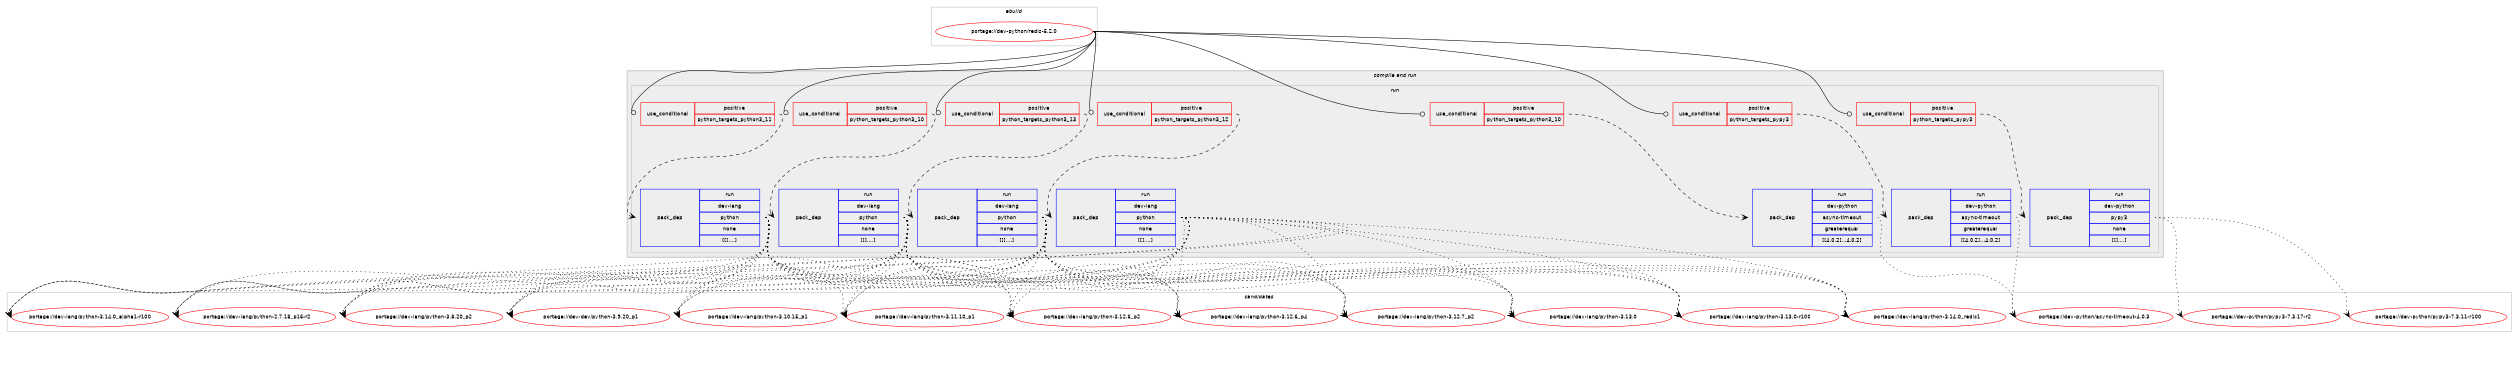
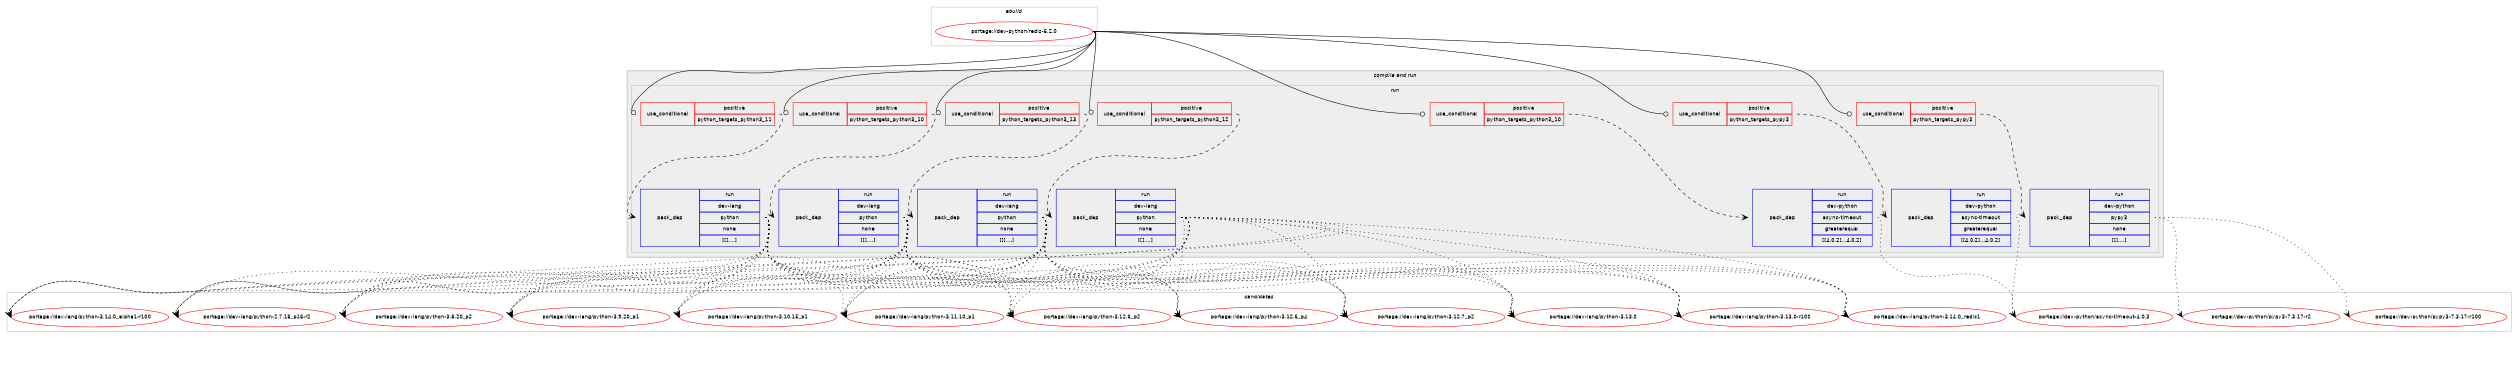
(591, 317) -> (591, 317)
(2428, 317) -> (2428, 317)
